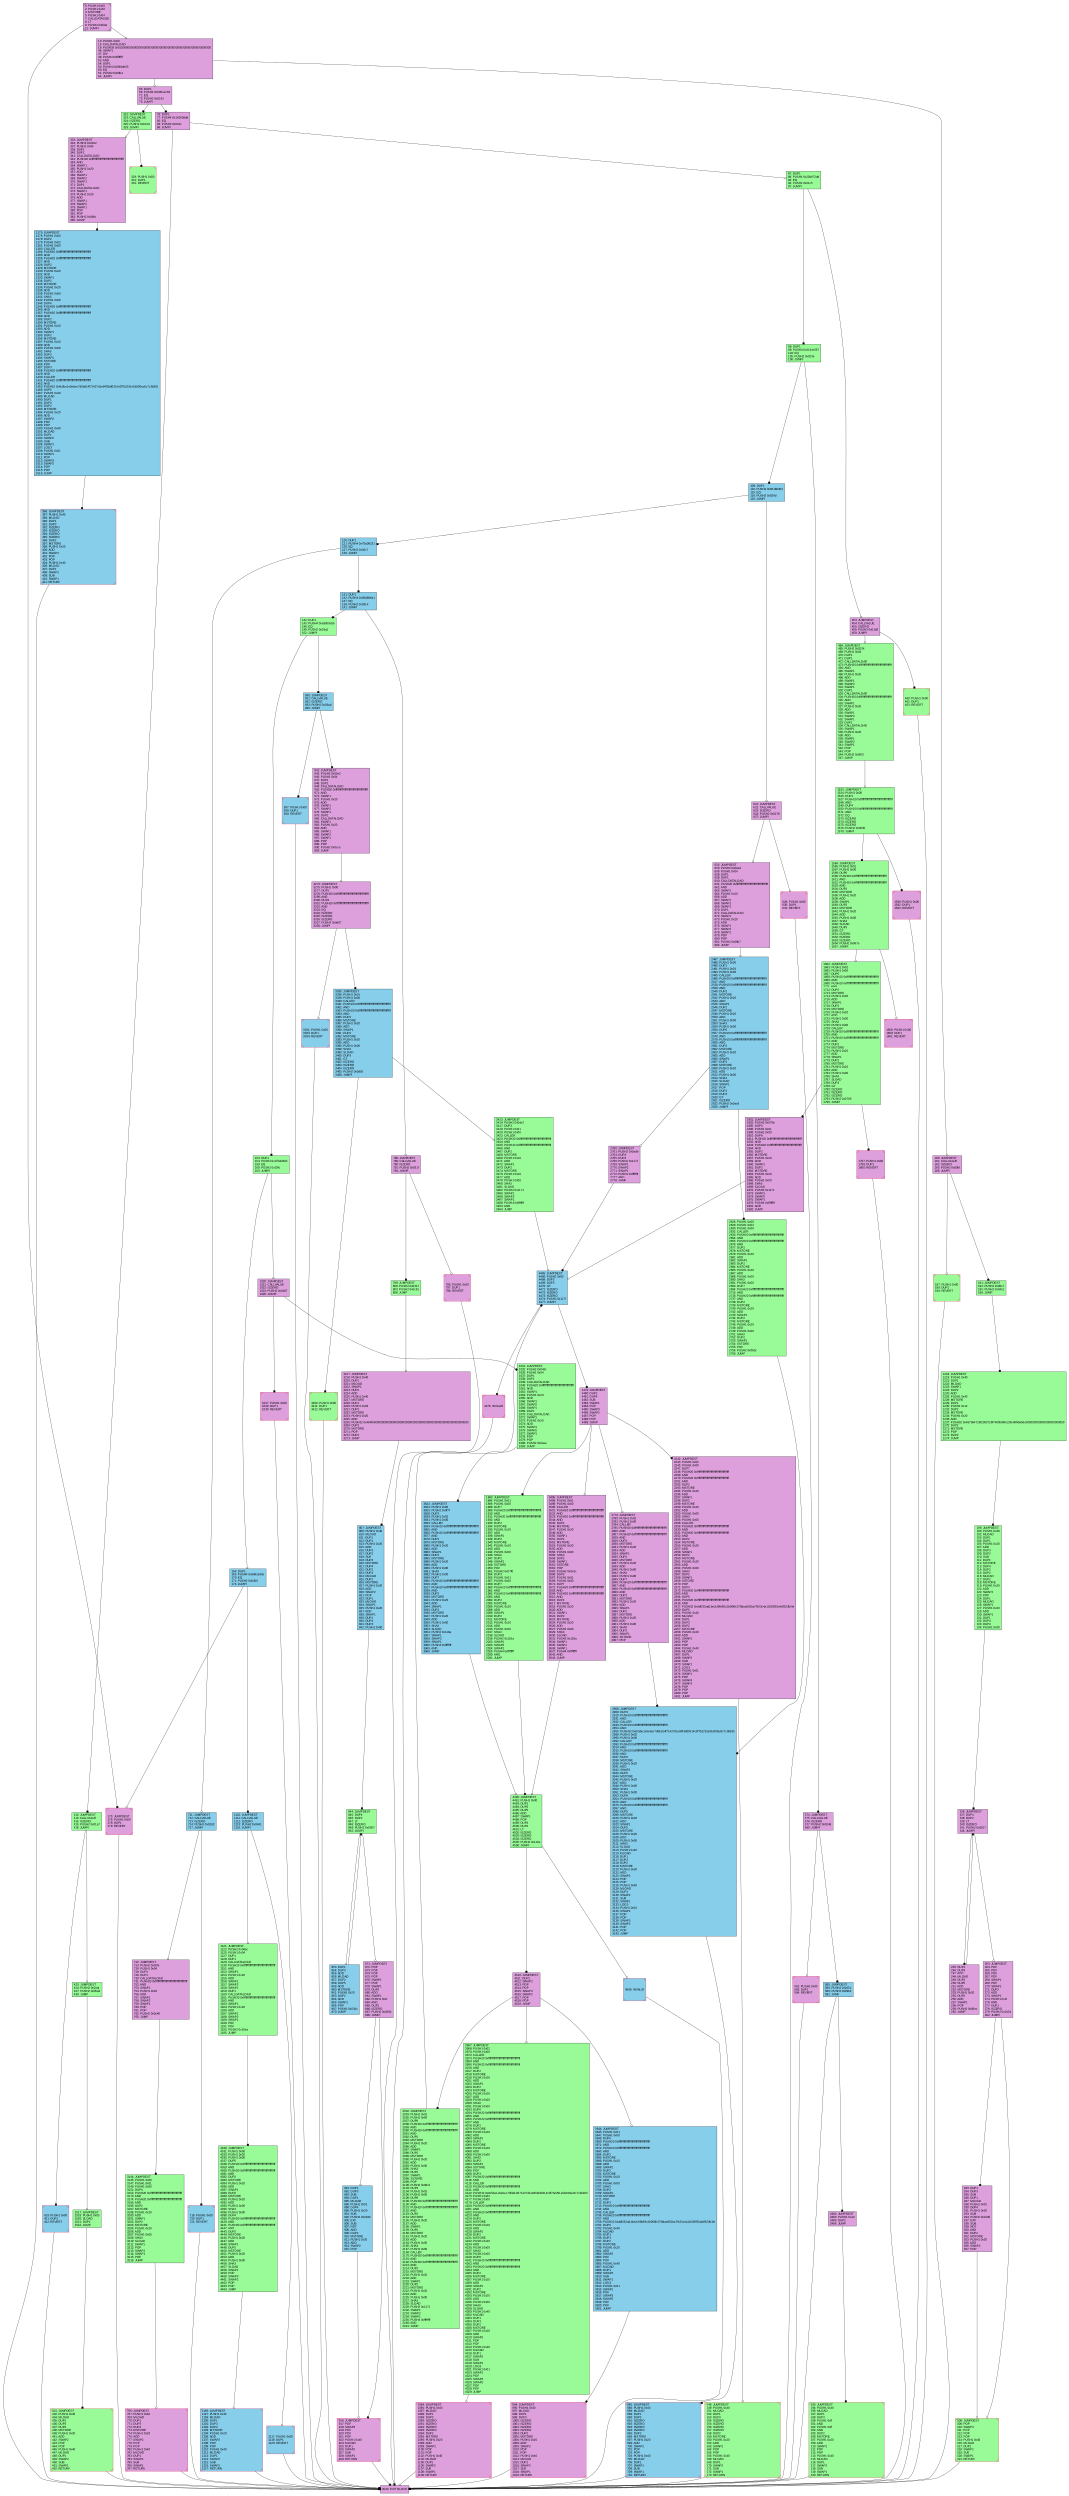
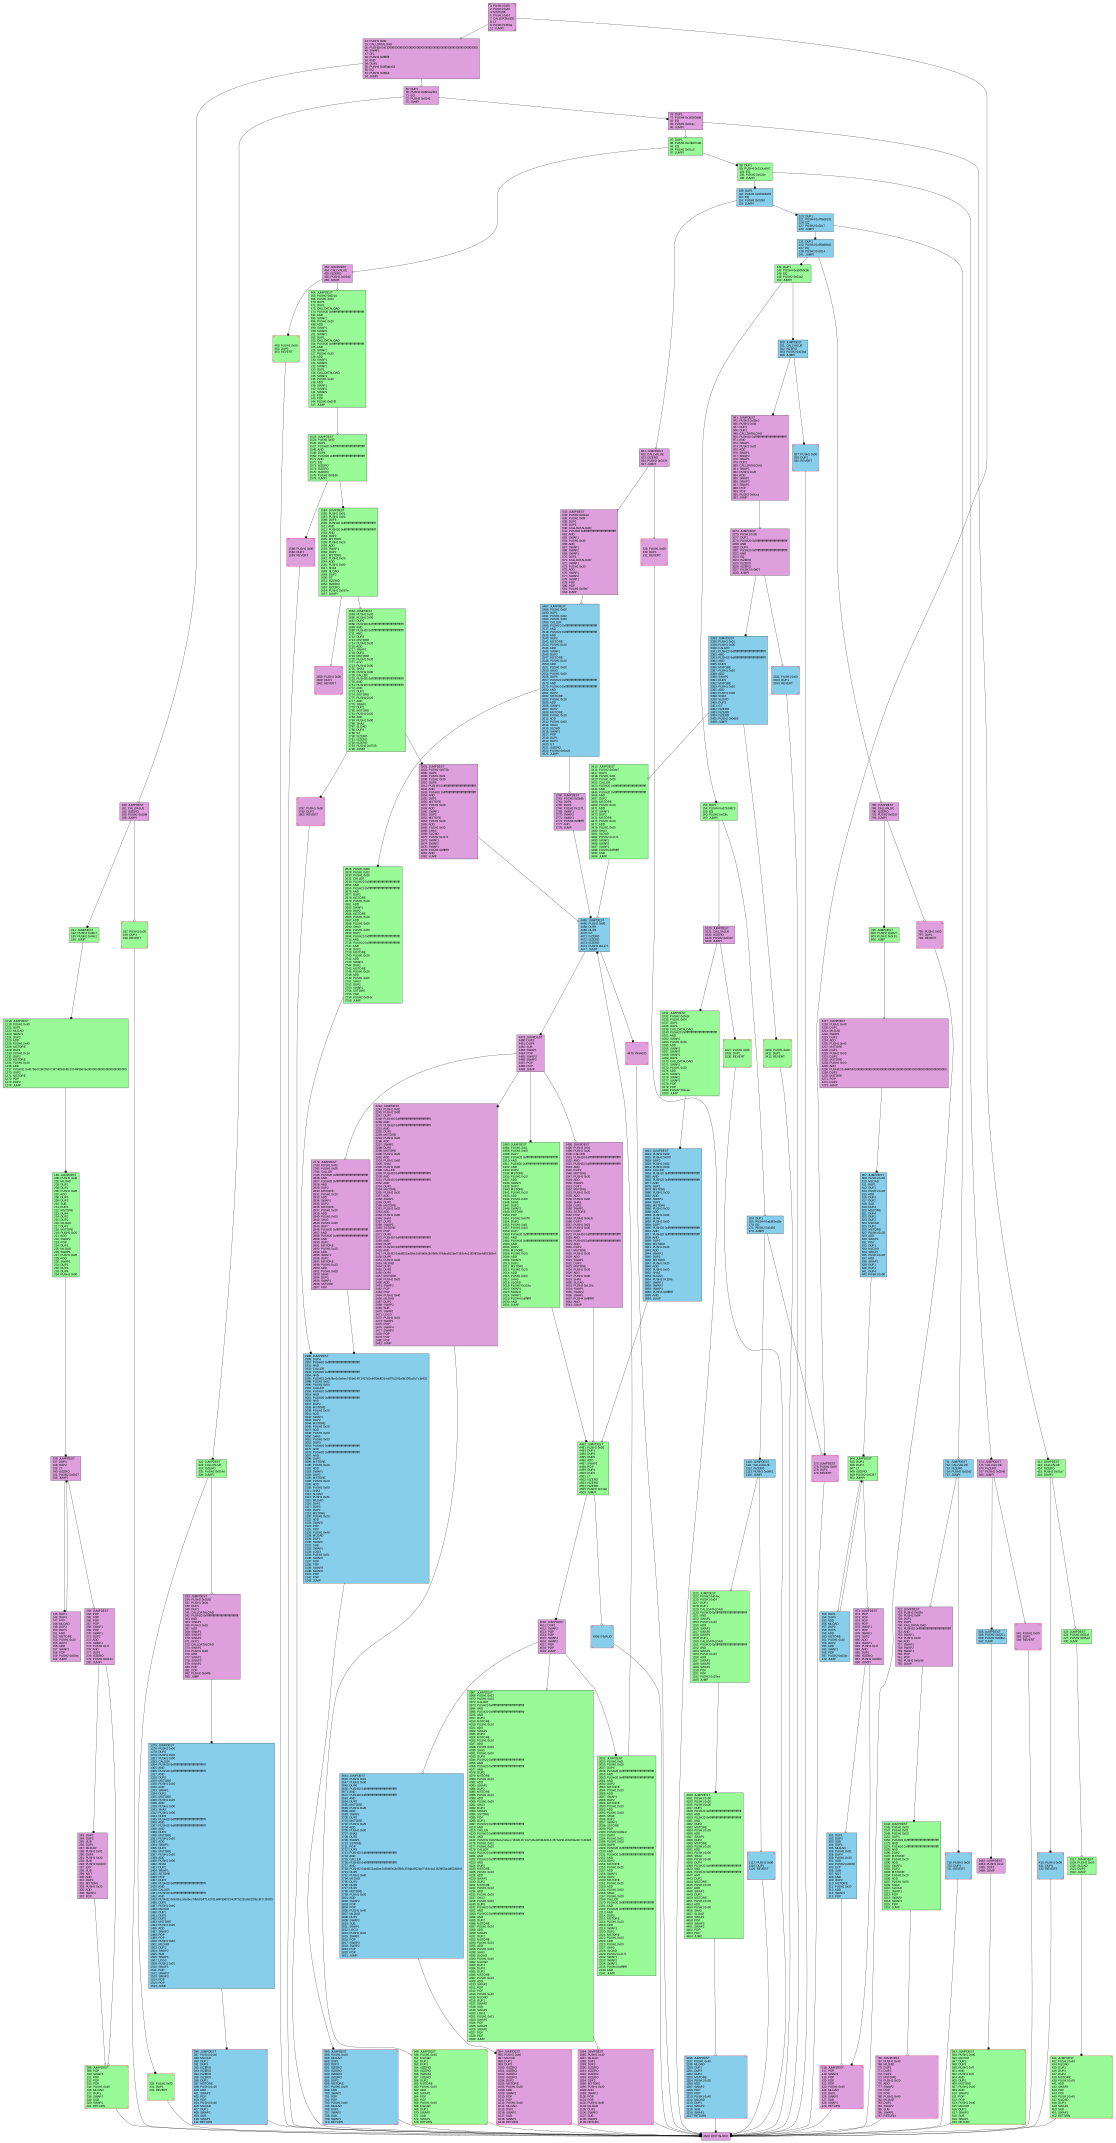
(274, 1406) -> (737, 1053)
(802, 2429) -> (428, 2135)
